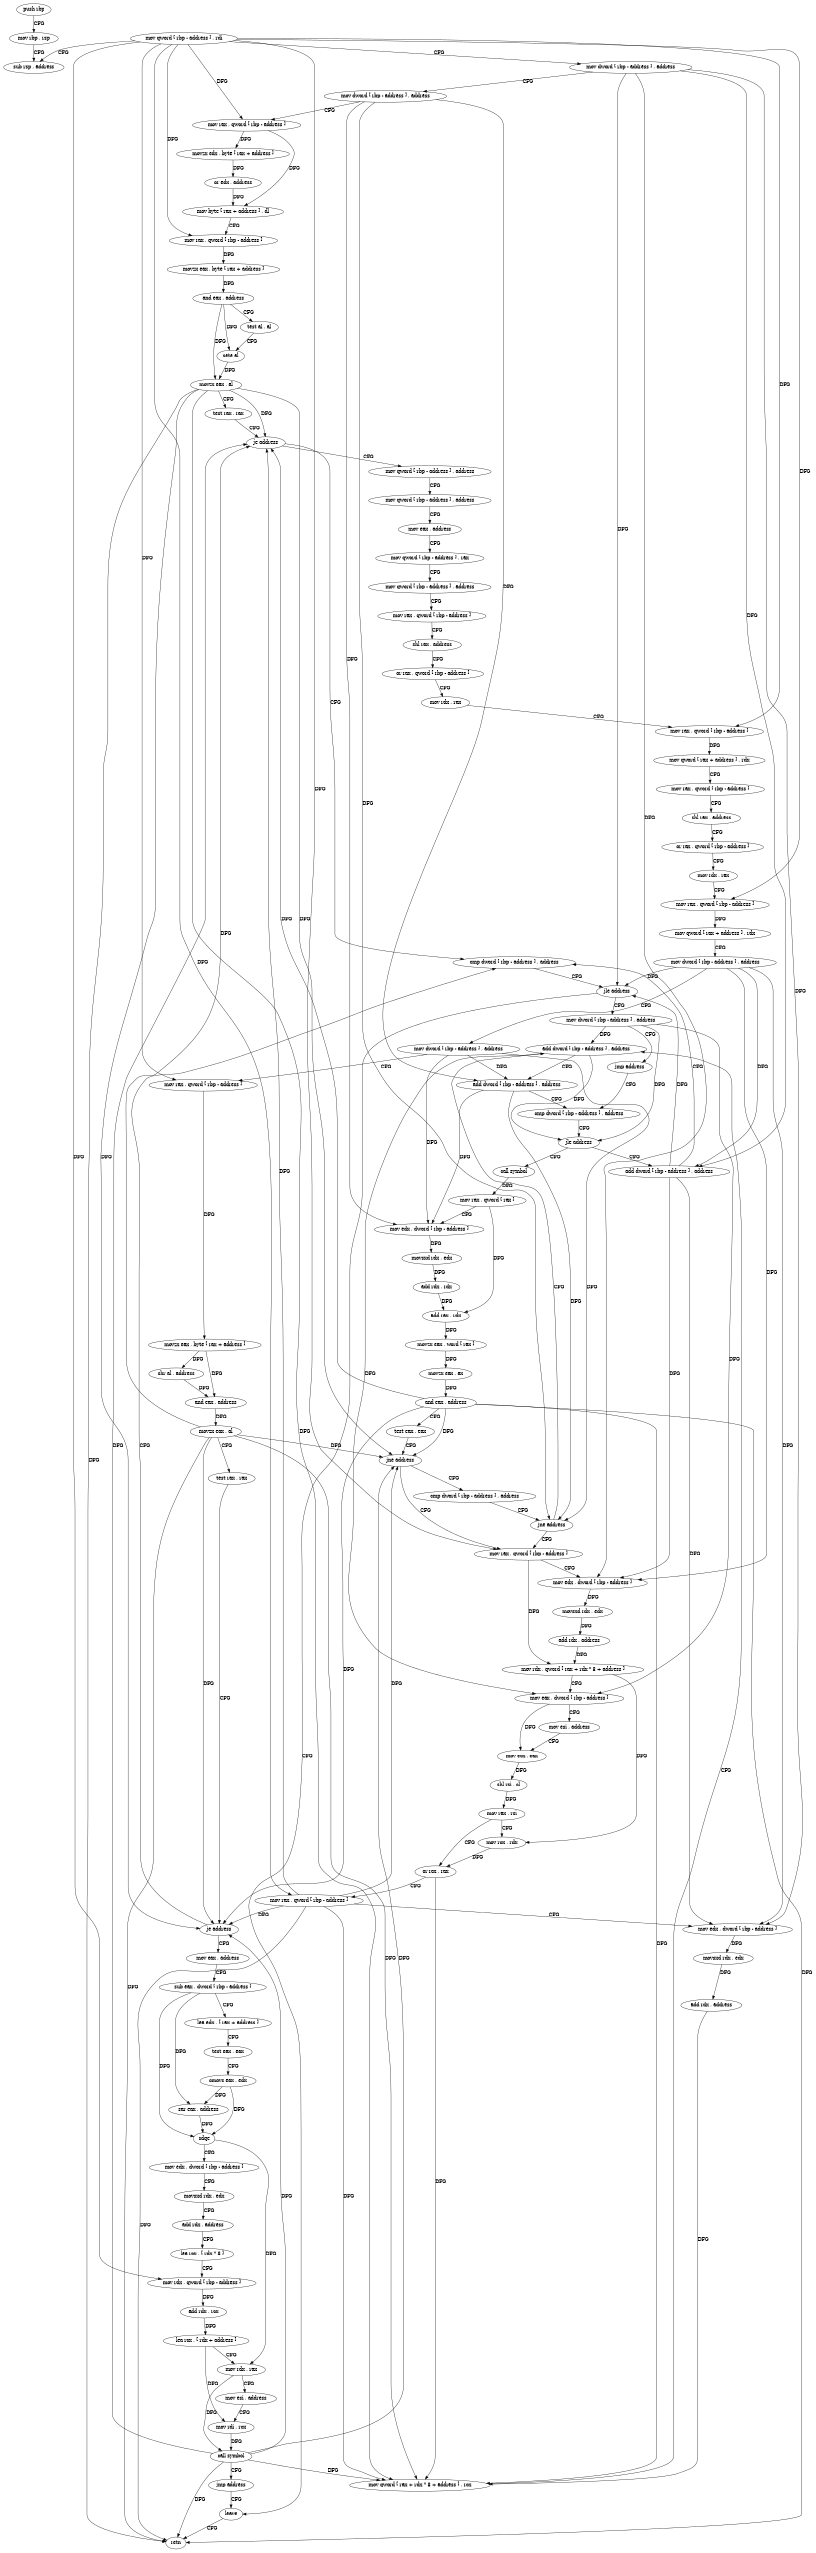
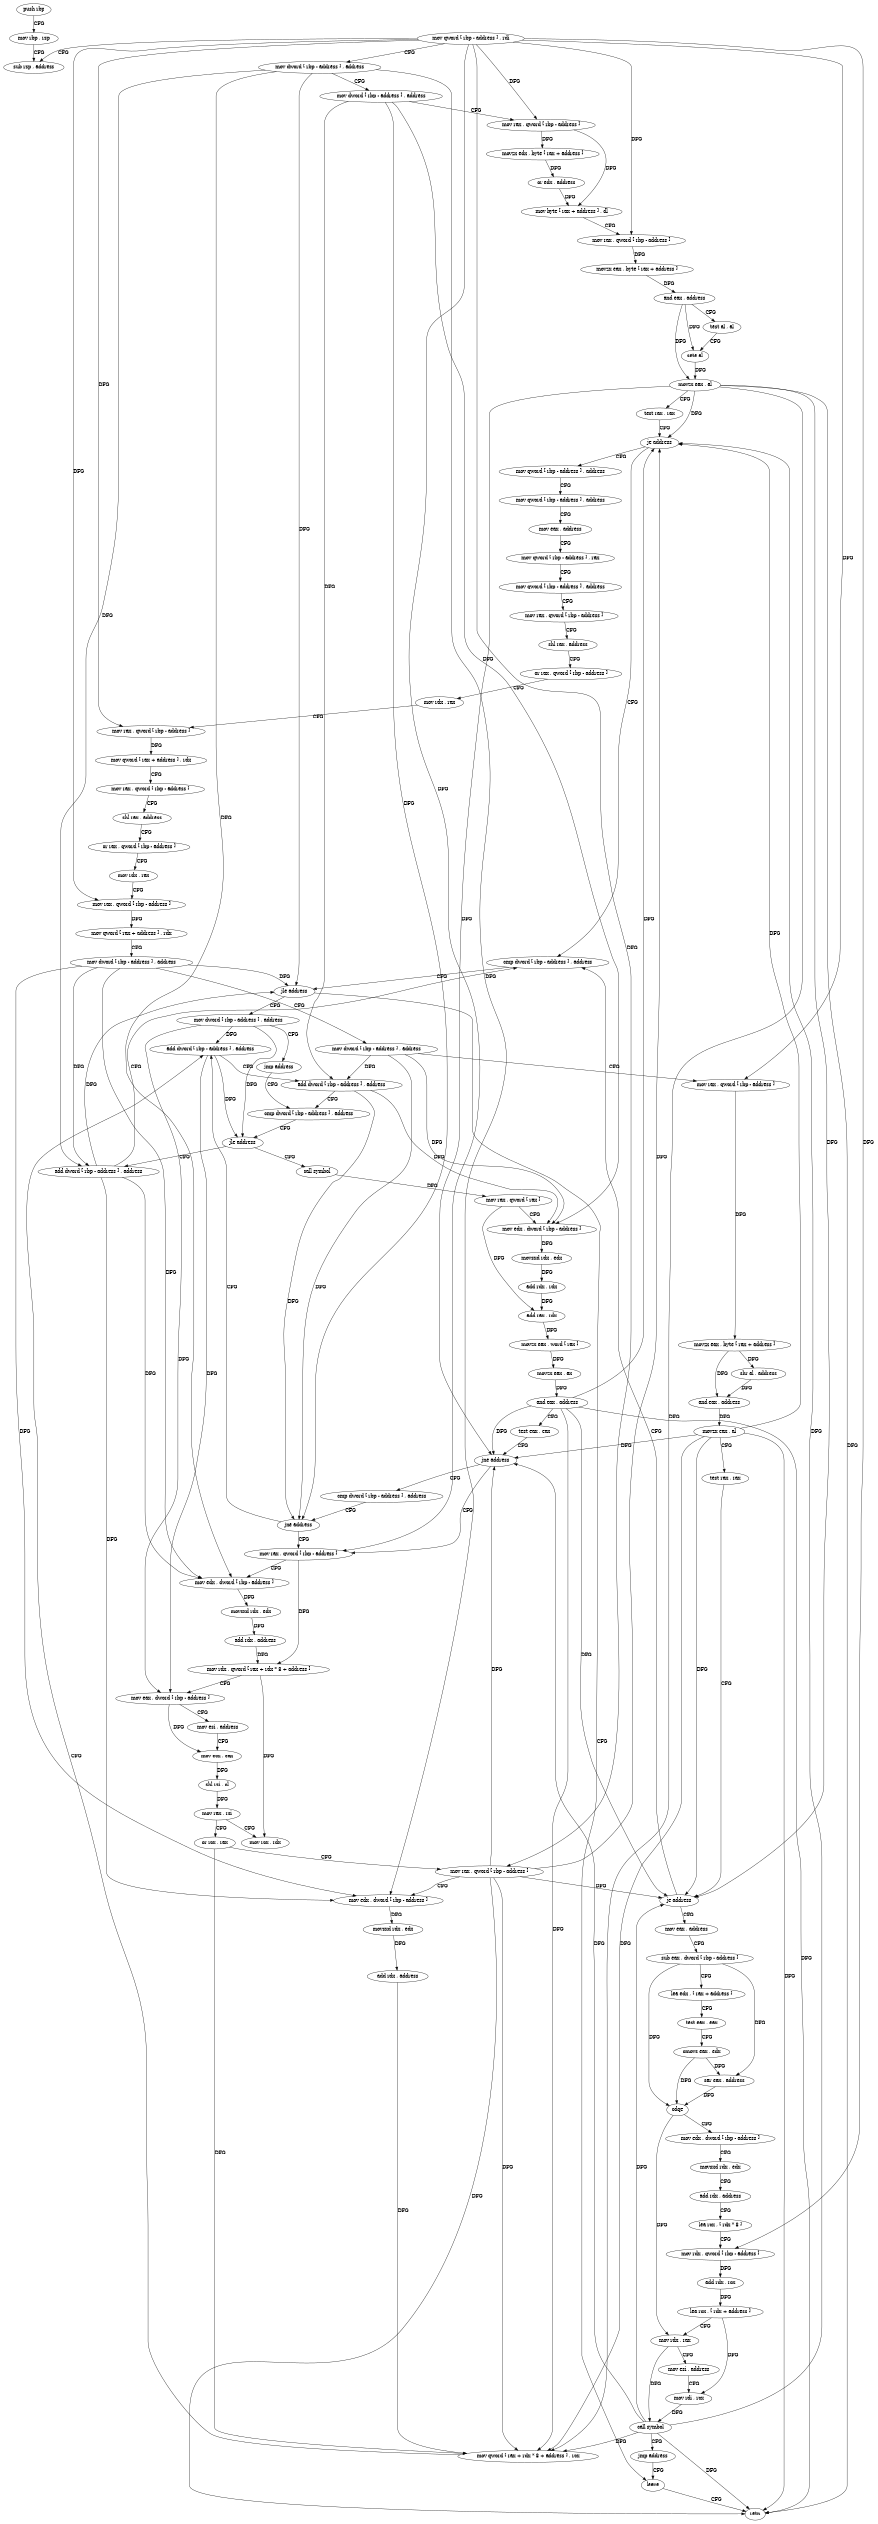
(470, 1857) -> none
